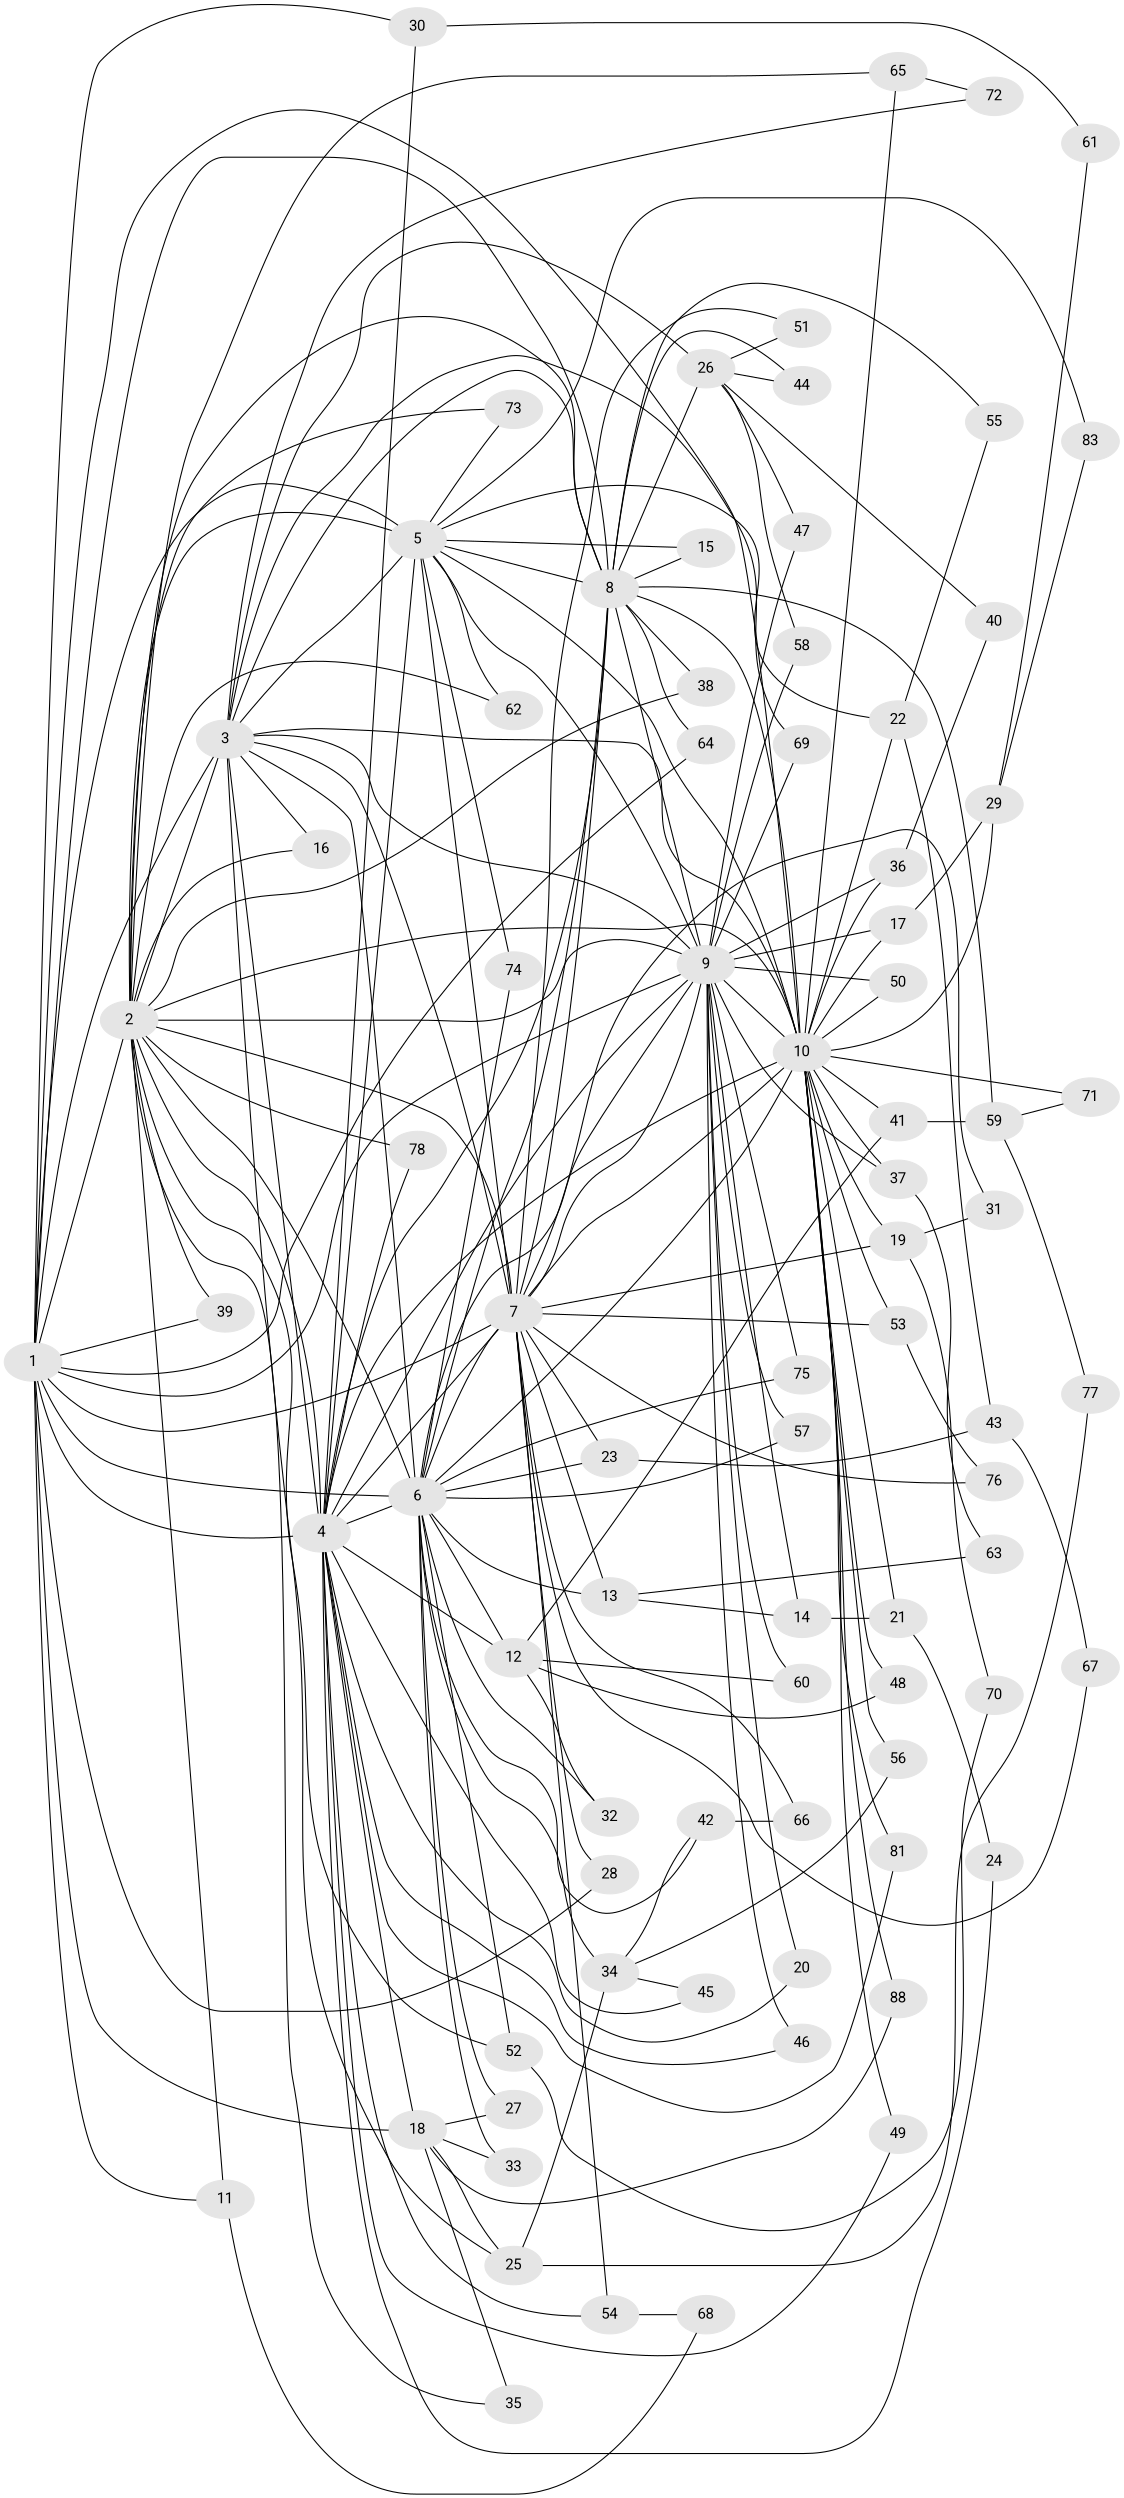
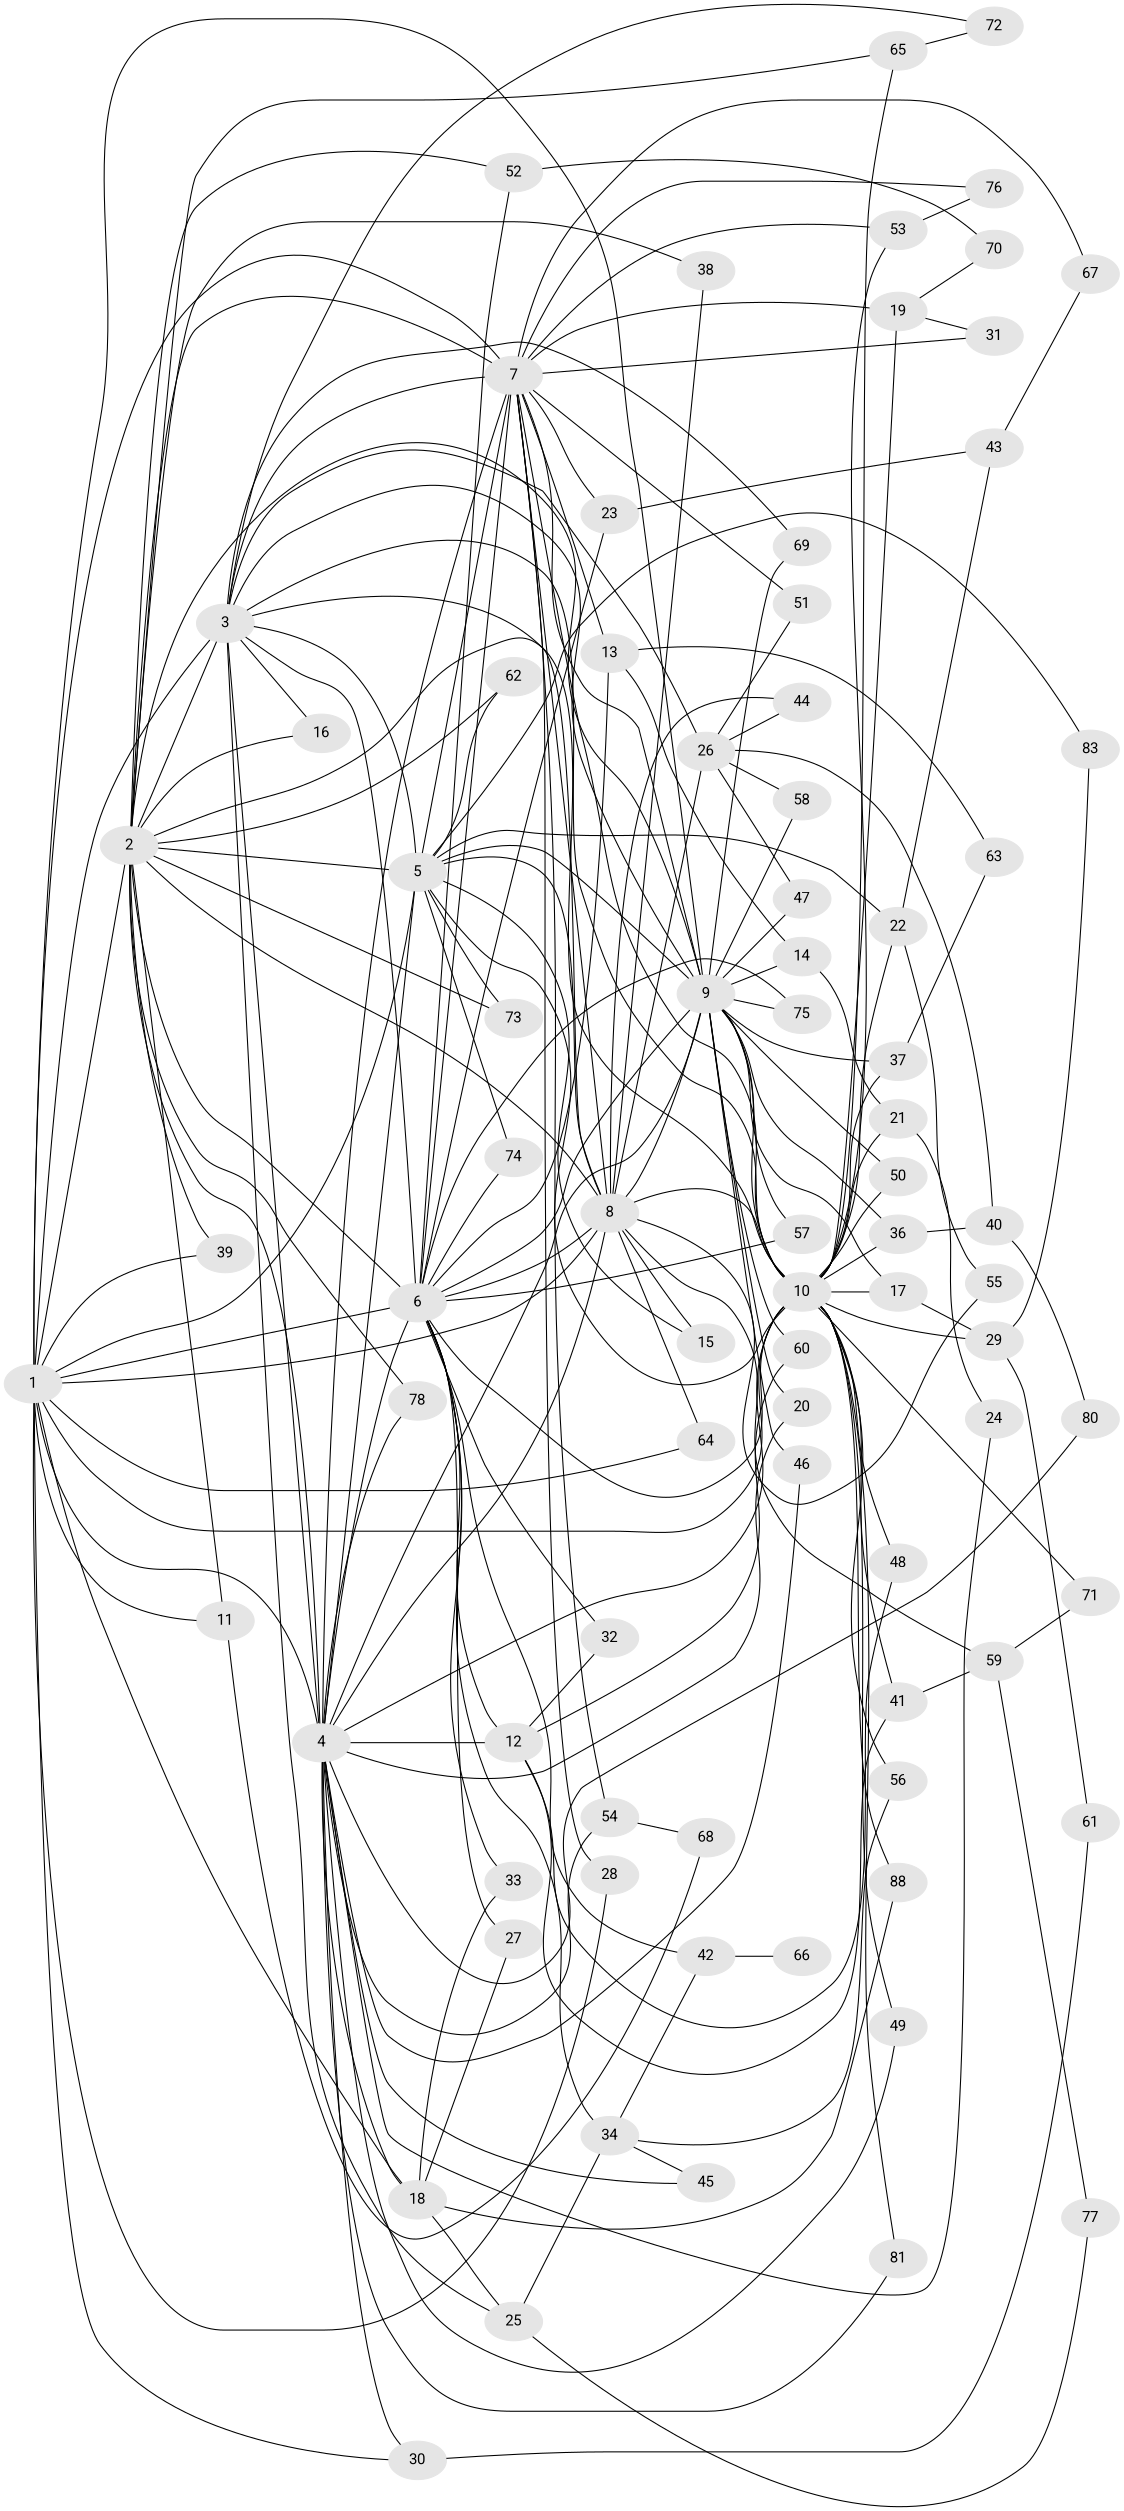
none -> (1090, 1419)
(577, 1619) -> none
(514, 2404) -> none
